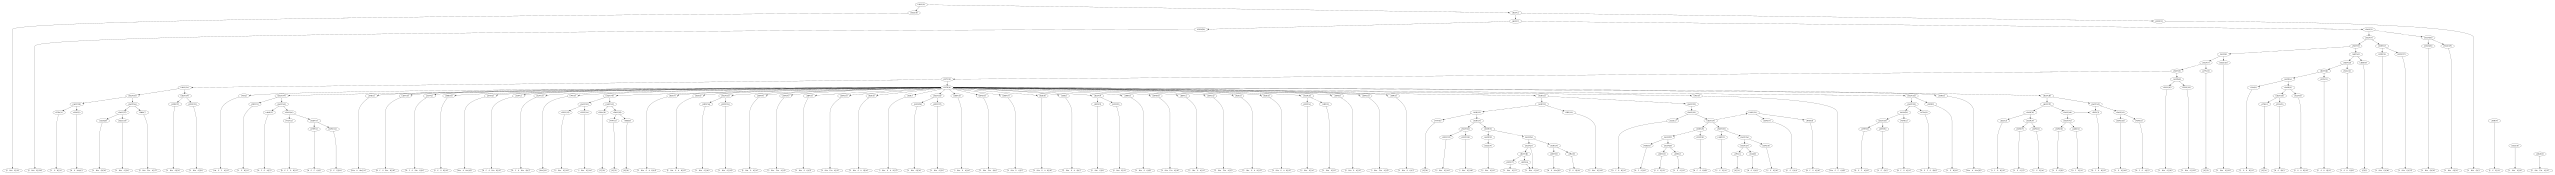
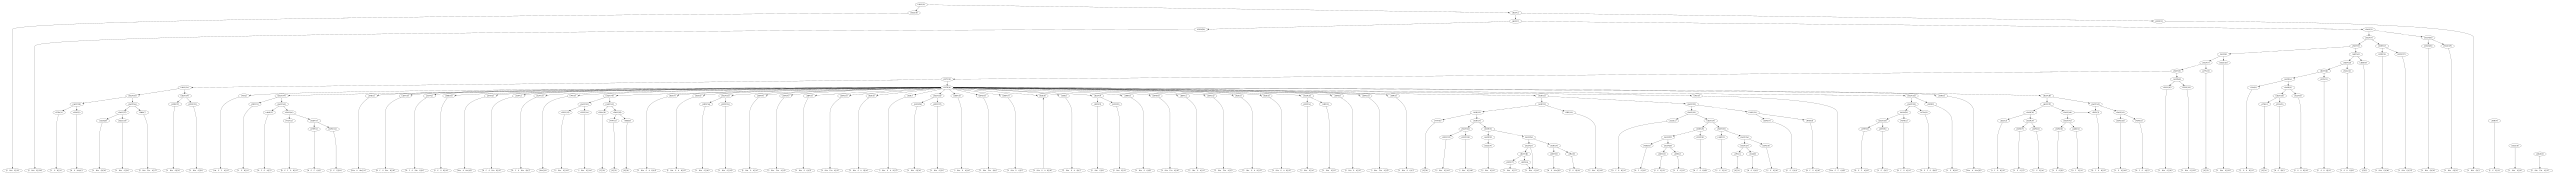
(1731, 117) -> (1722, 108)
(1042, 133) -> (1044, 134)
